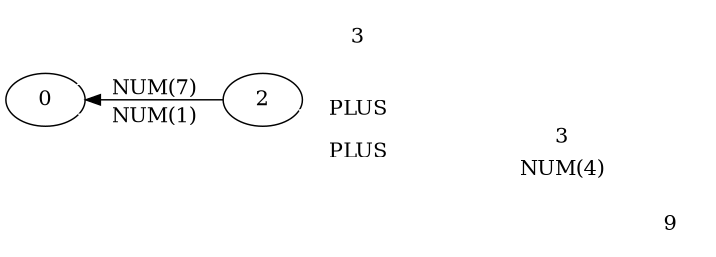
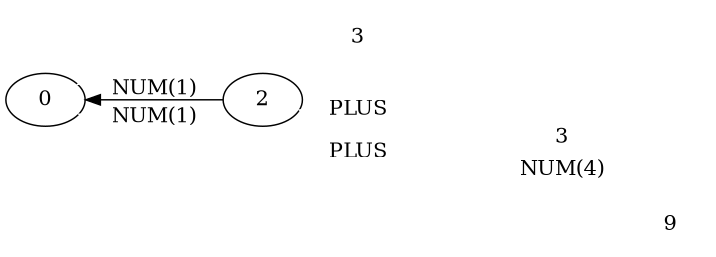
(154, 89) -> (154, 89)
